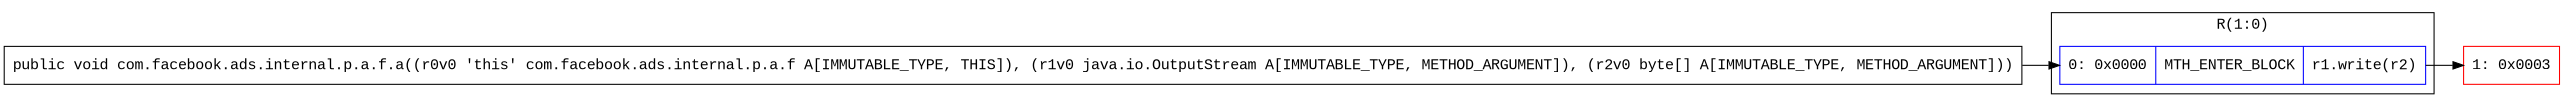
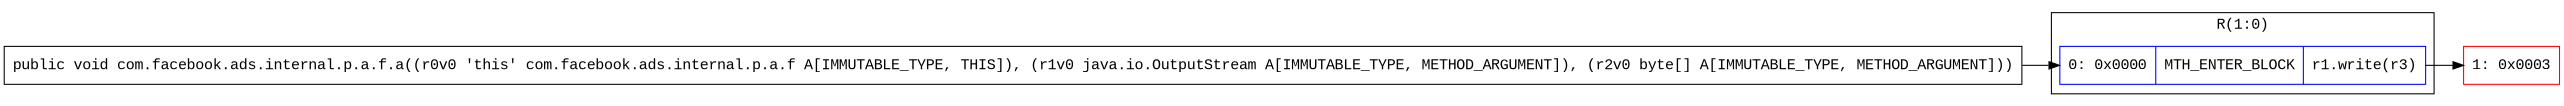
(2364, 65) -> (2364, 65)
